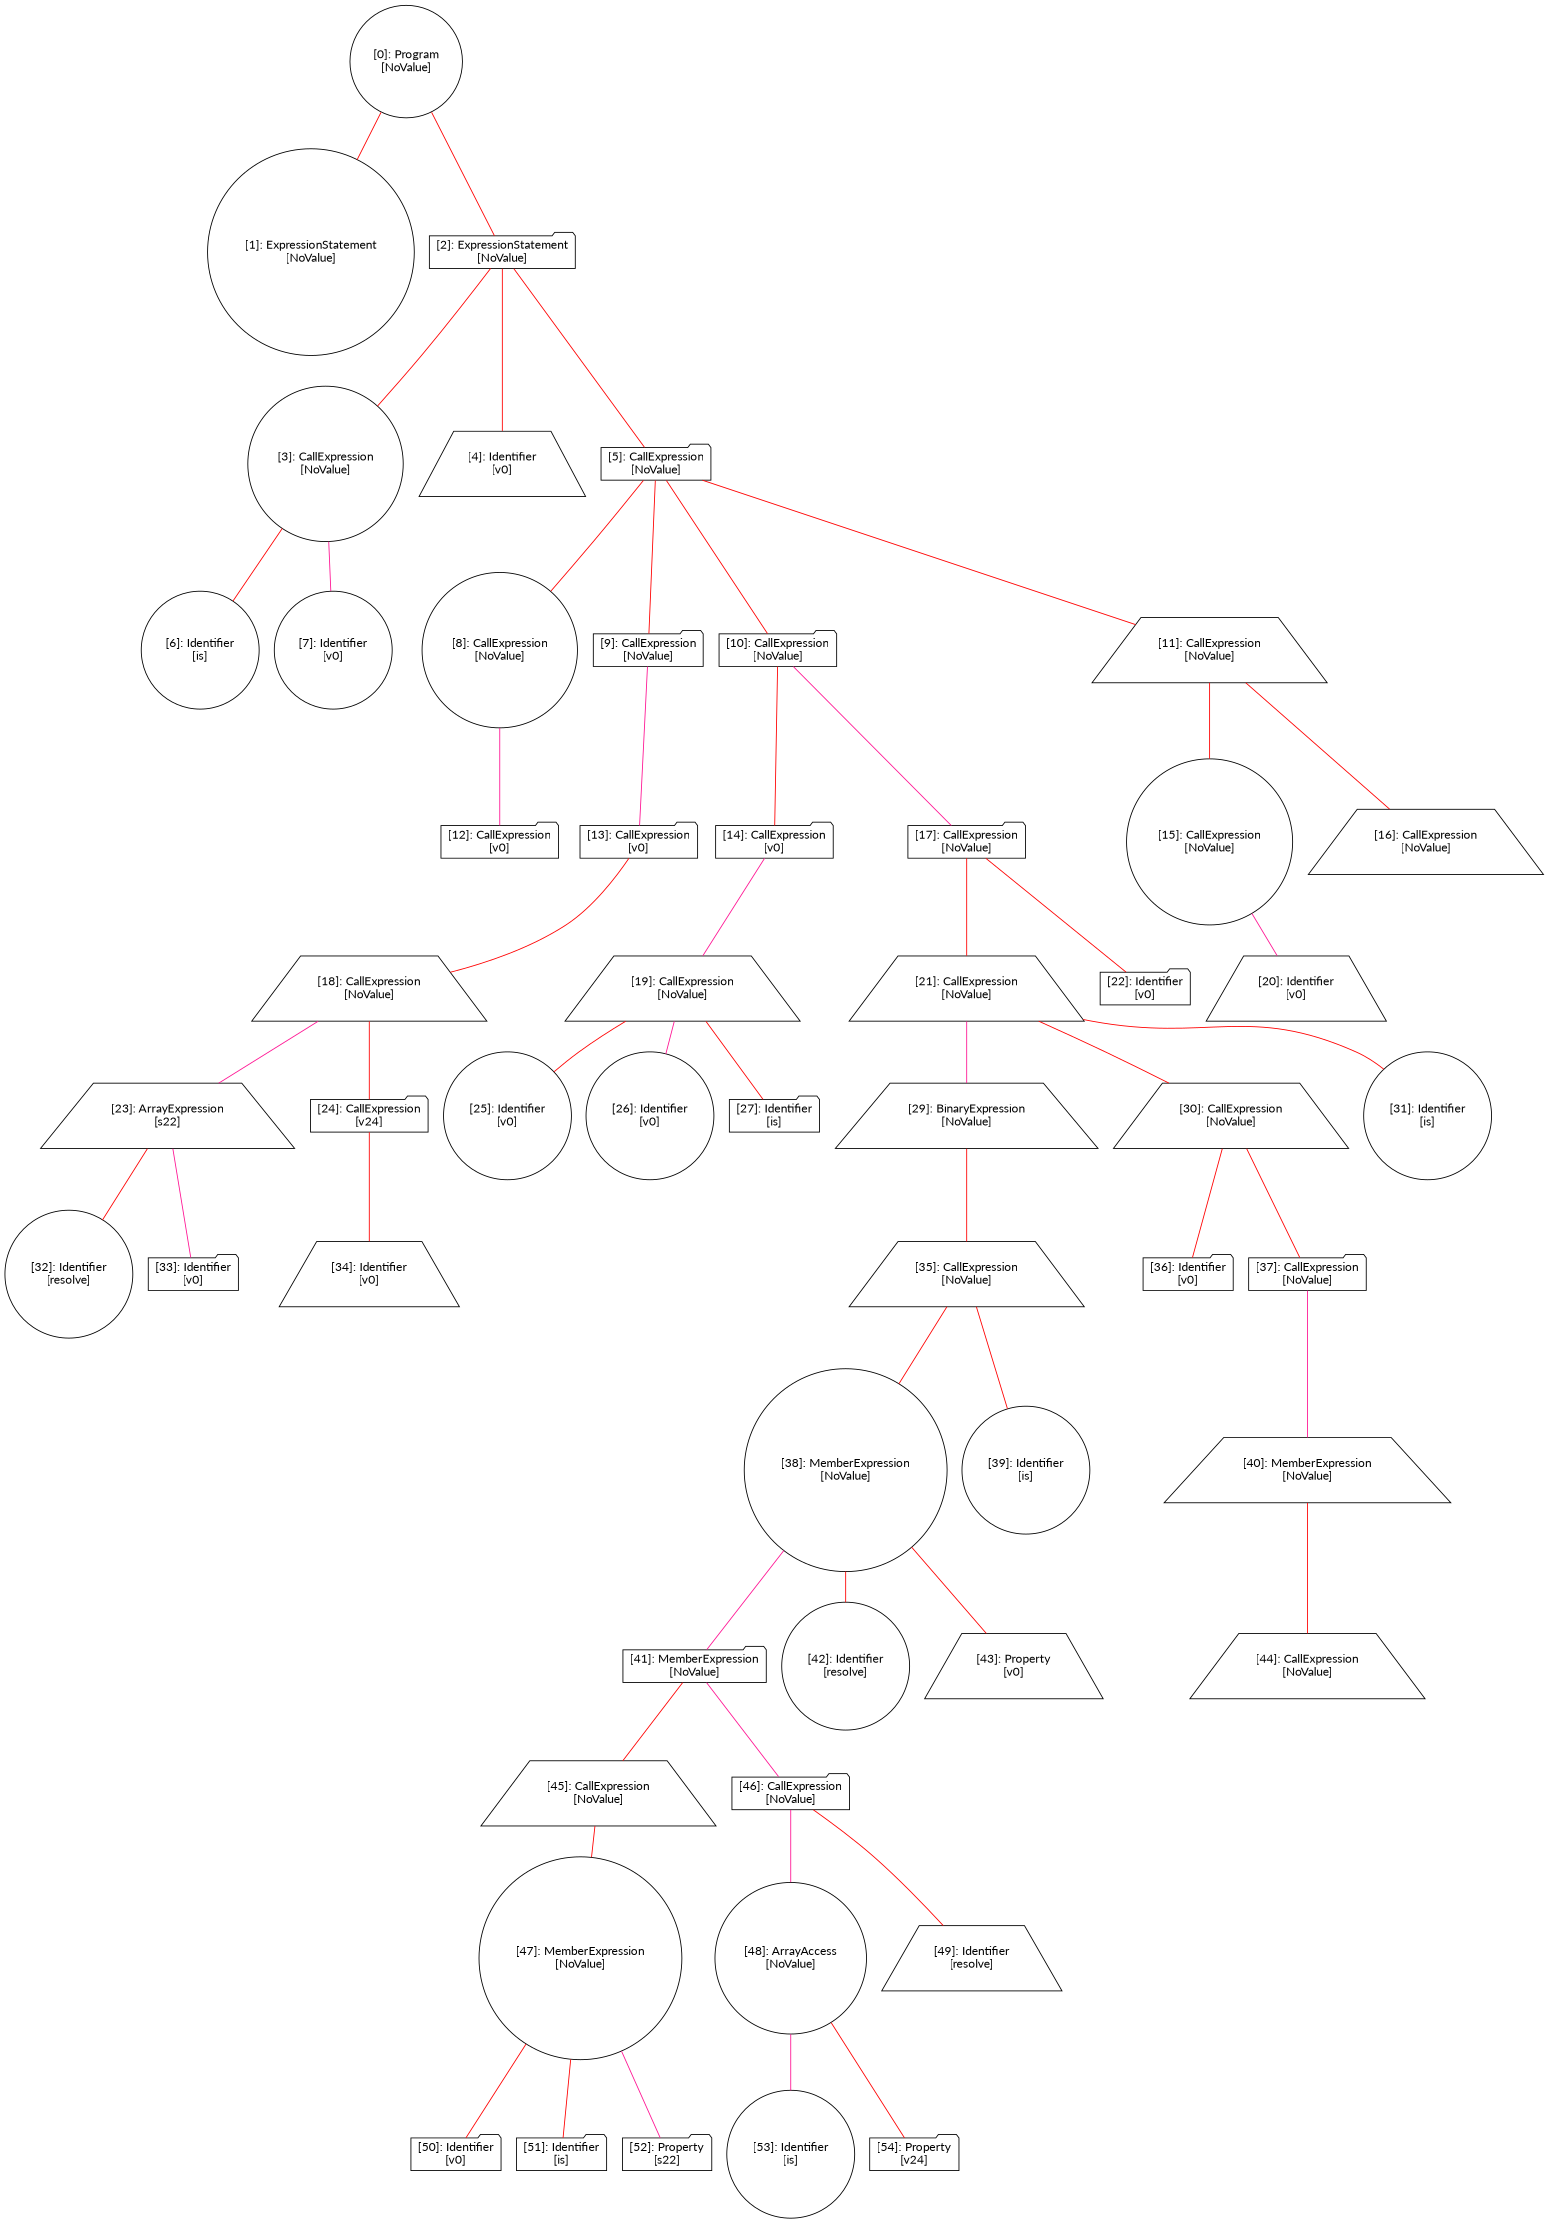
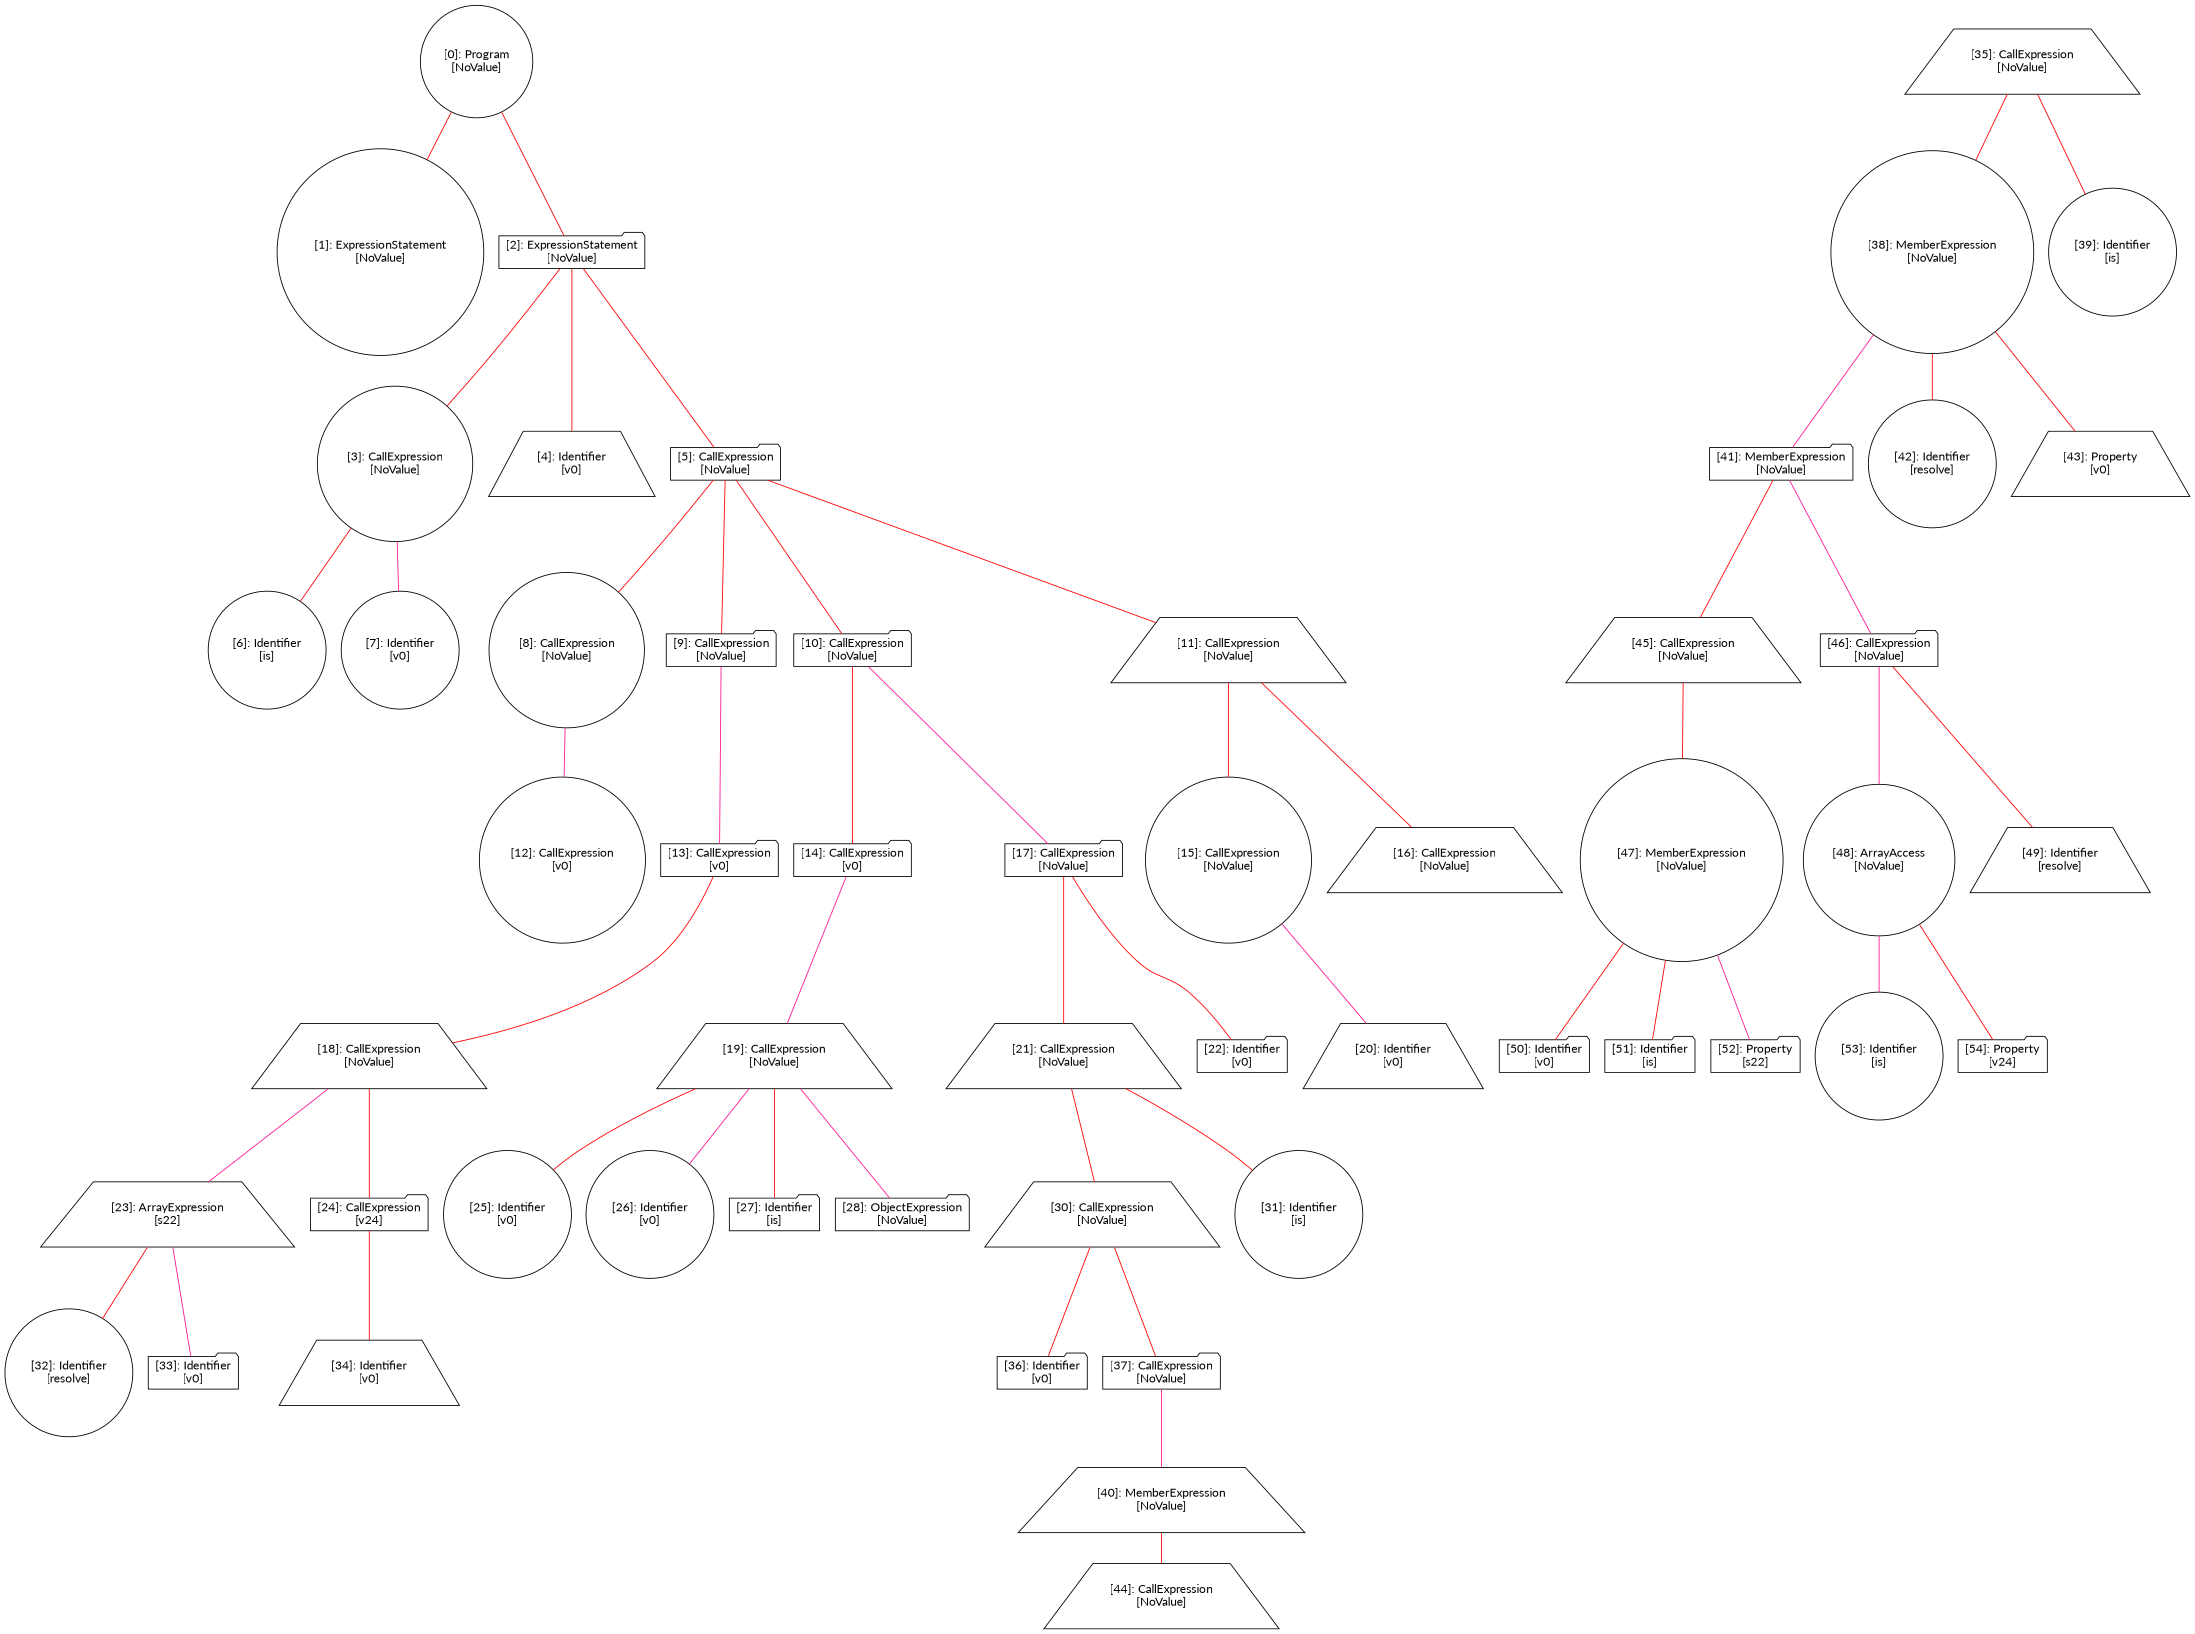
(500, 842) -> (562, 860)
(967, 1116) -> none
none -> (902, 1214)
